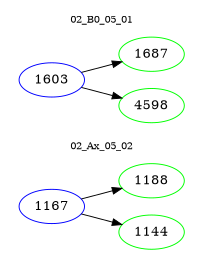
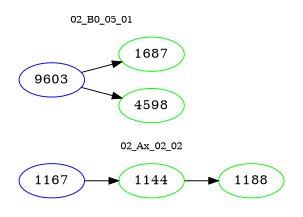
(52, 80) -> (52, 80)
(102, 147) -> (152, 147)
(97, 195) -> (197, 181)
